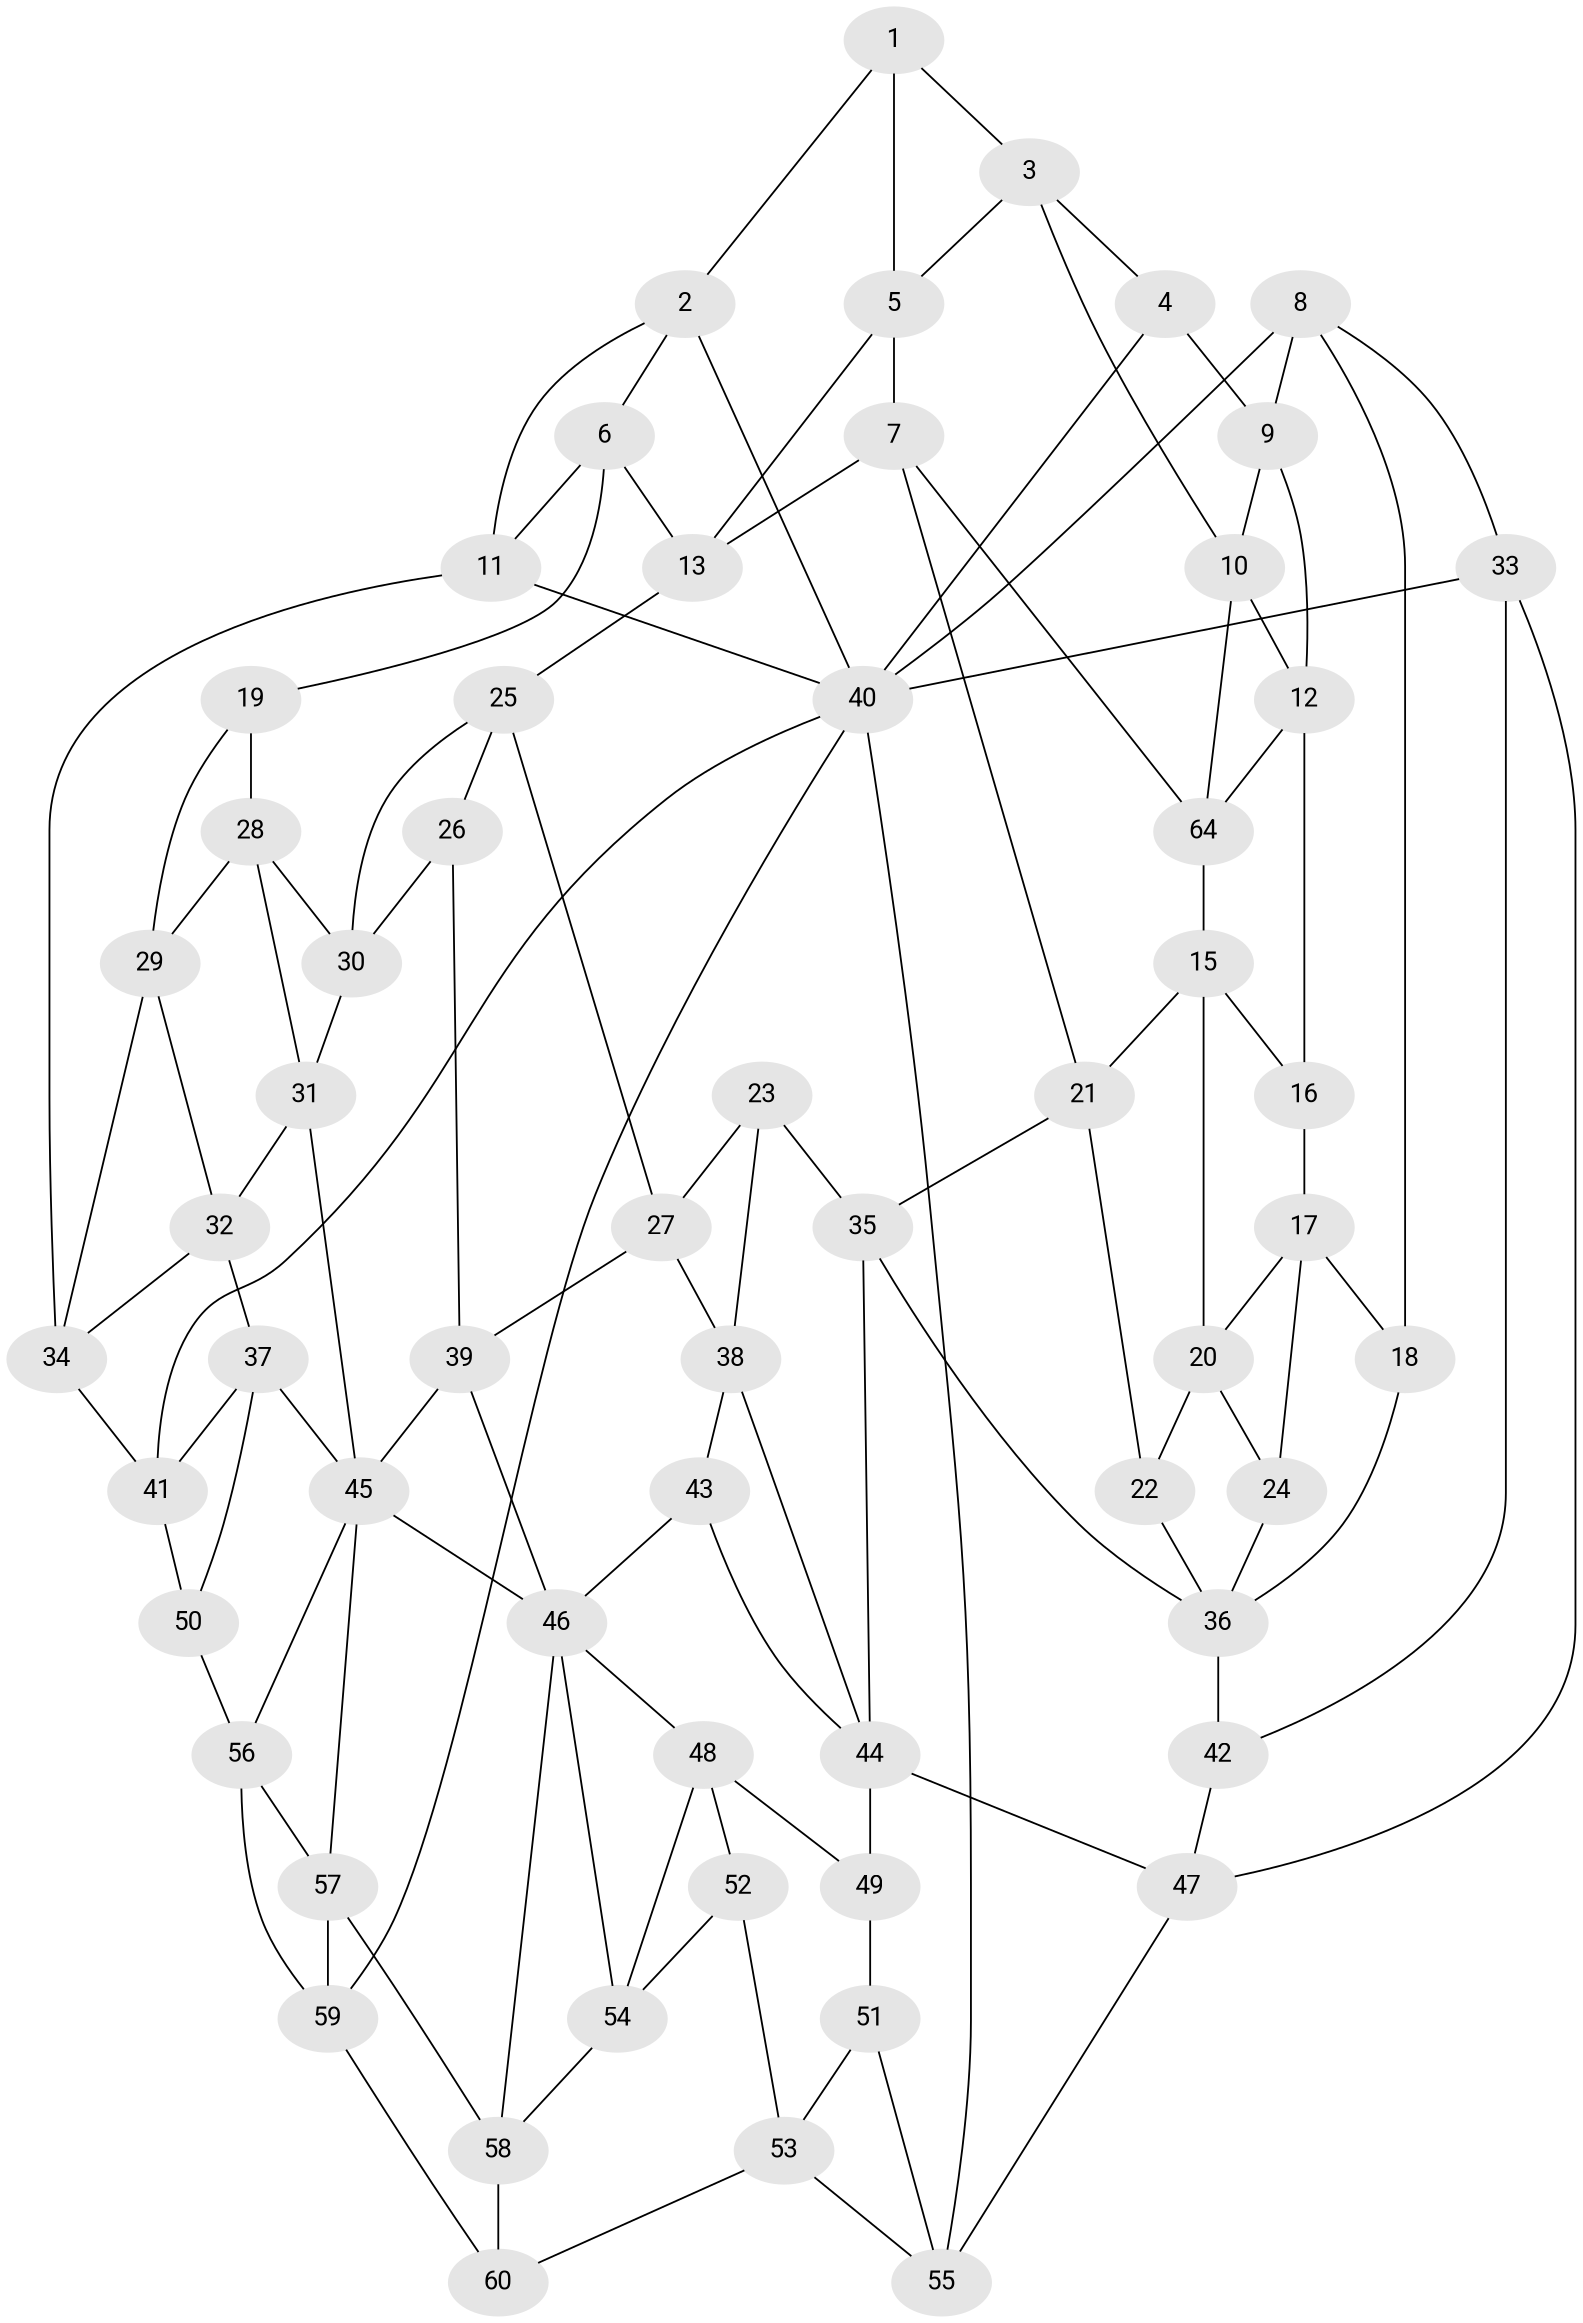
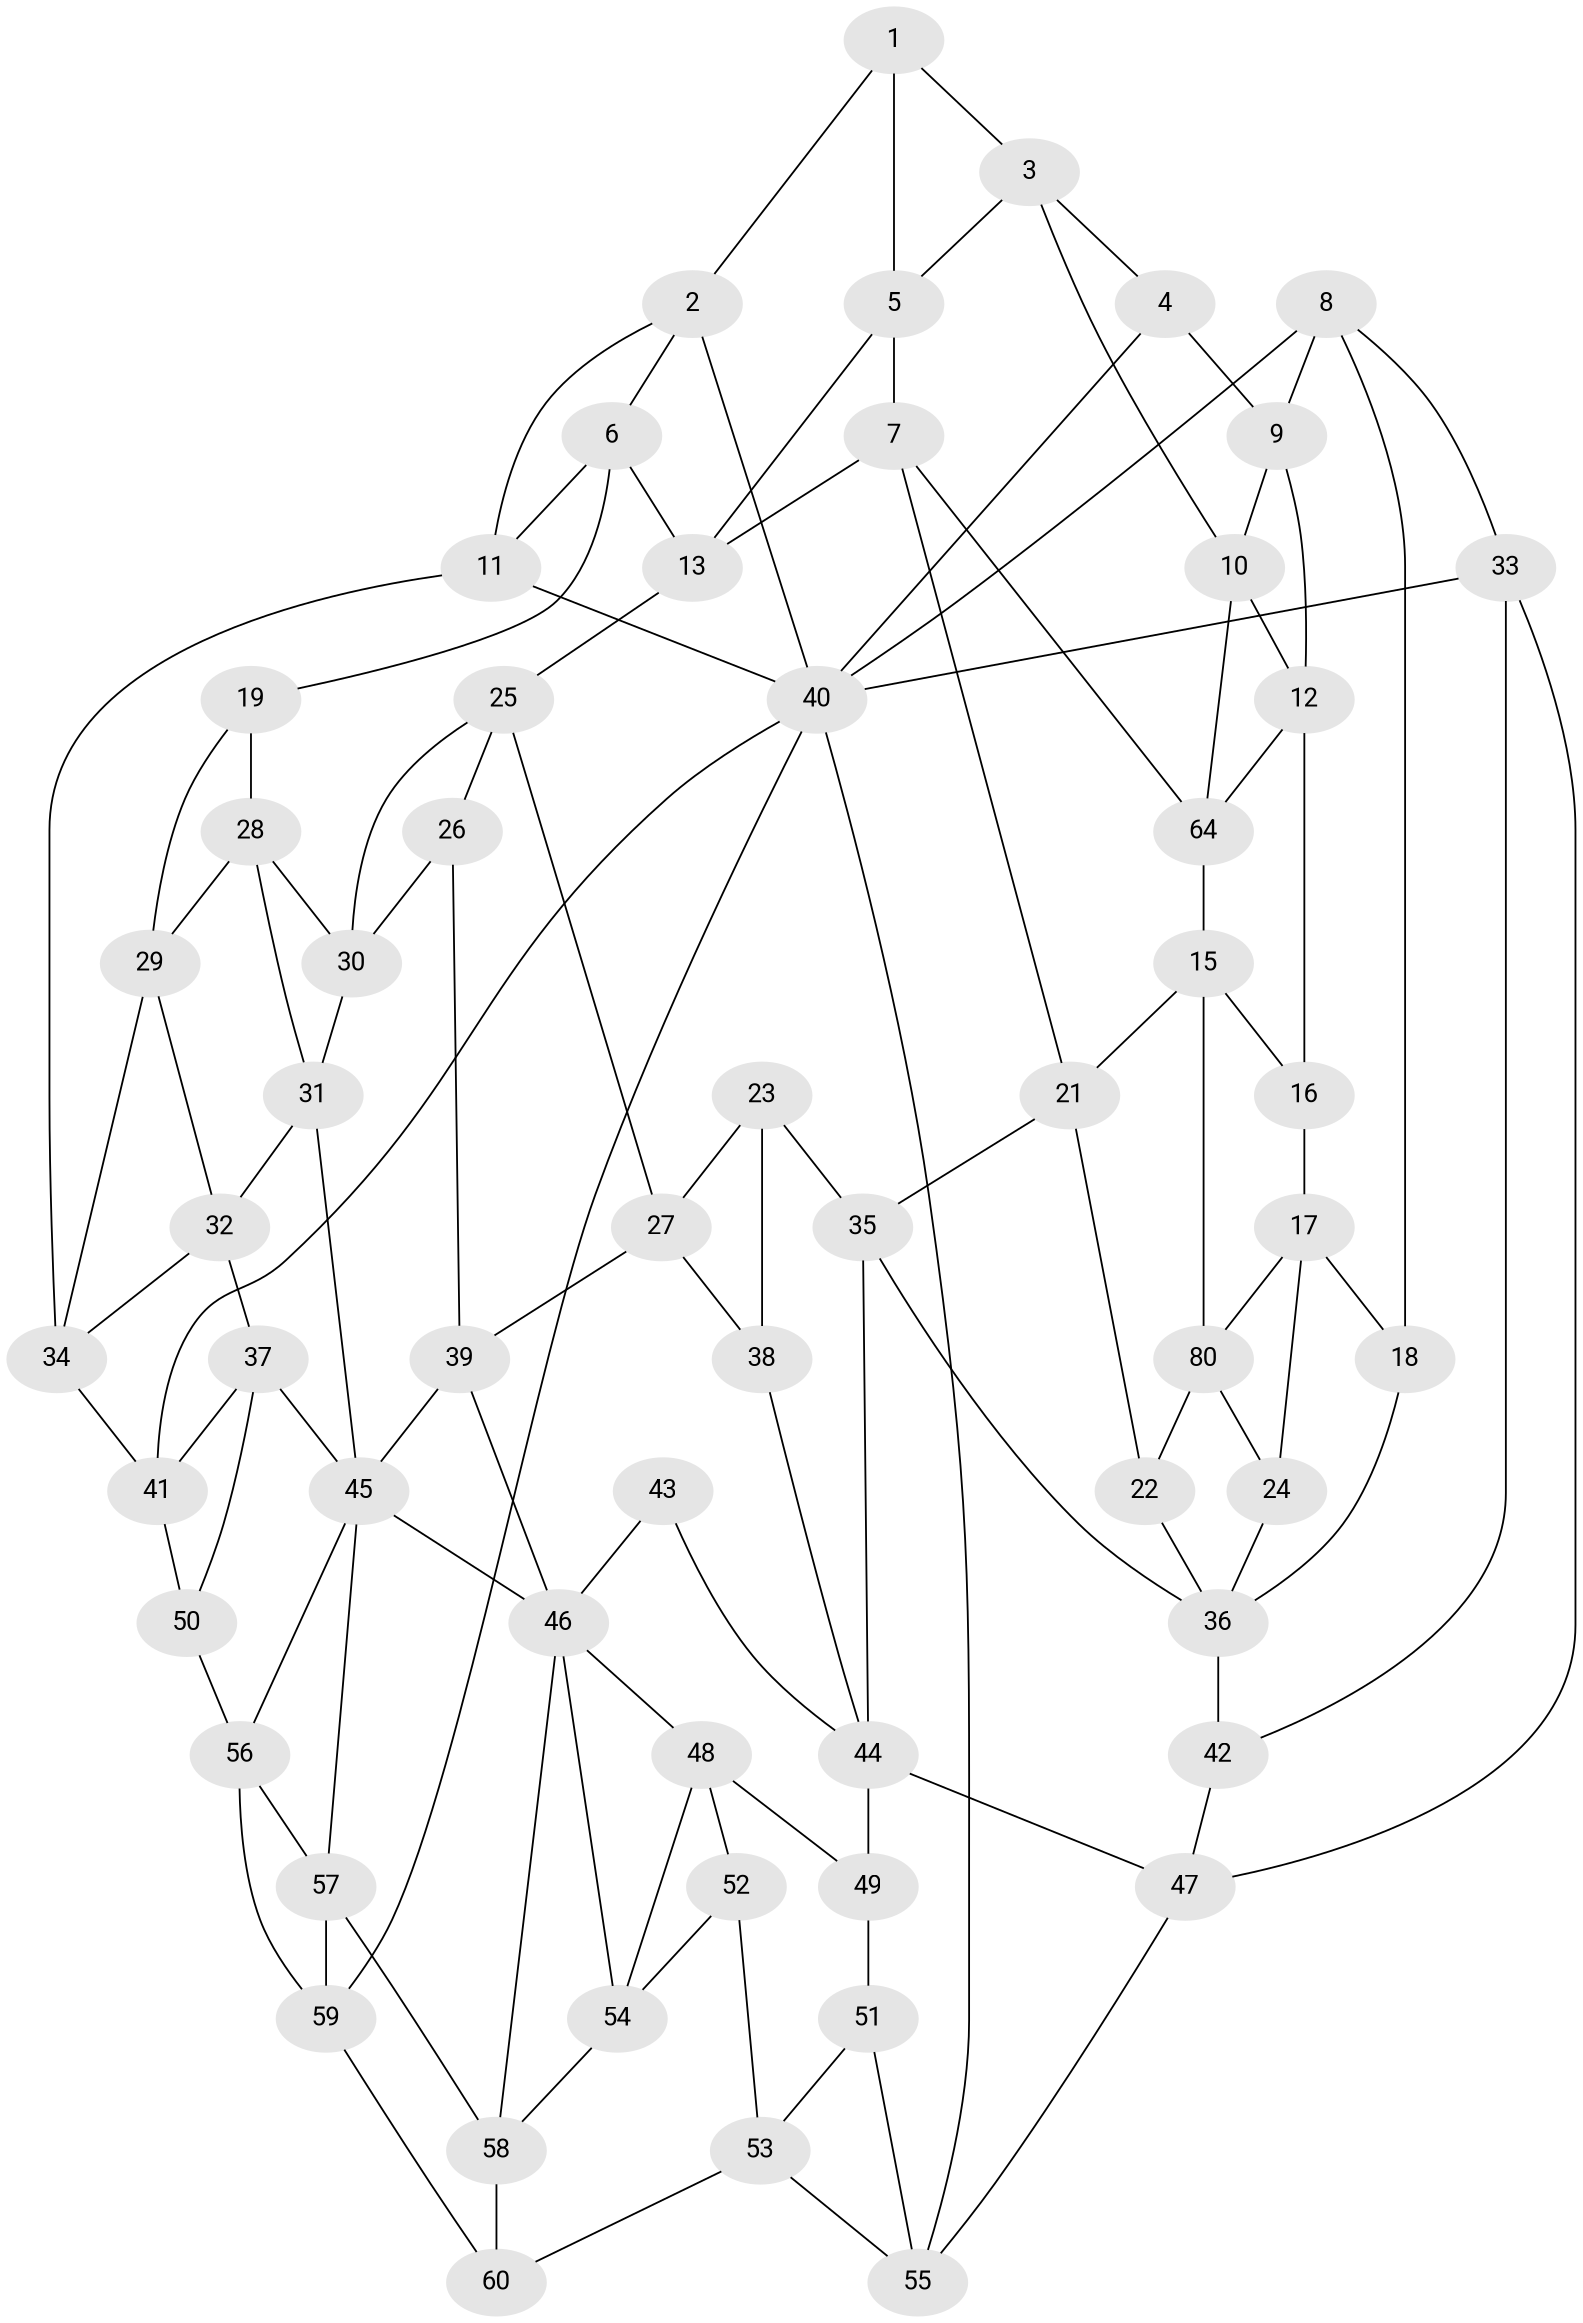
(1204, 1359) -> (1204, 1359)
(715, 1425) -> none
